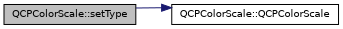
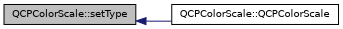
(149, 8) -> (159, 21)
